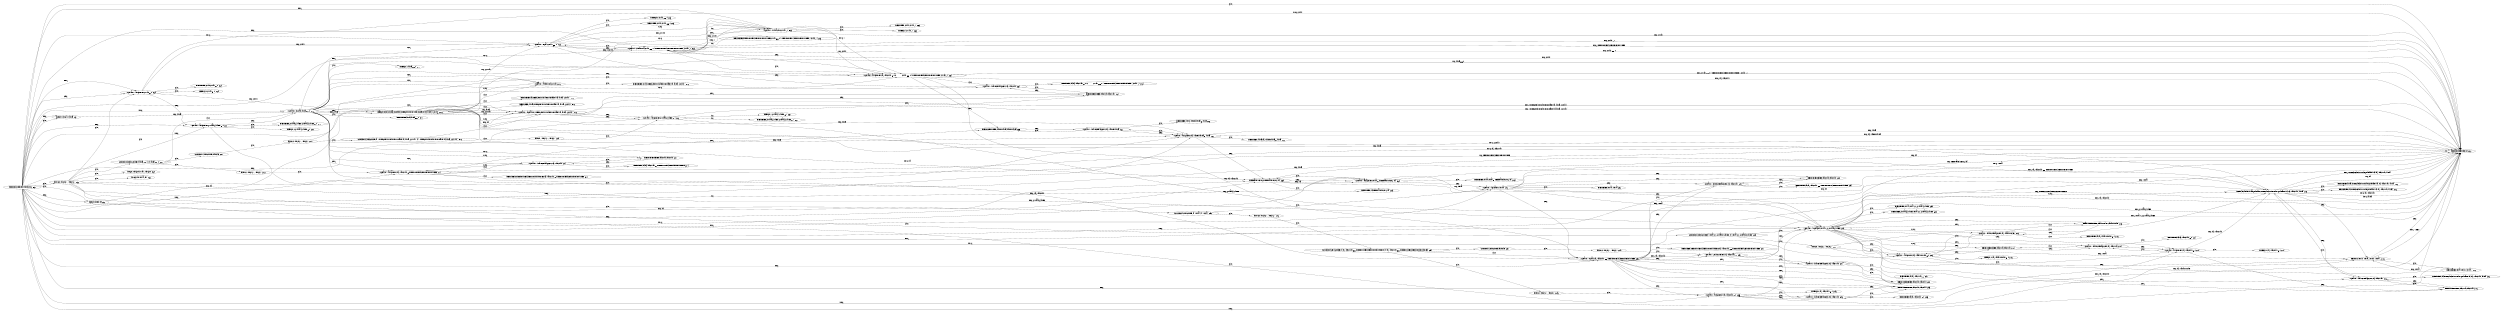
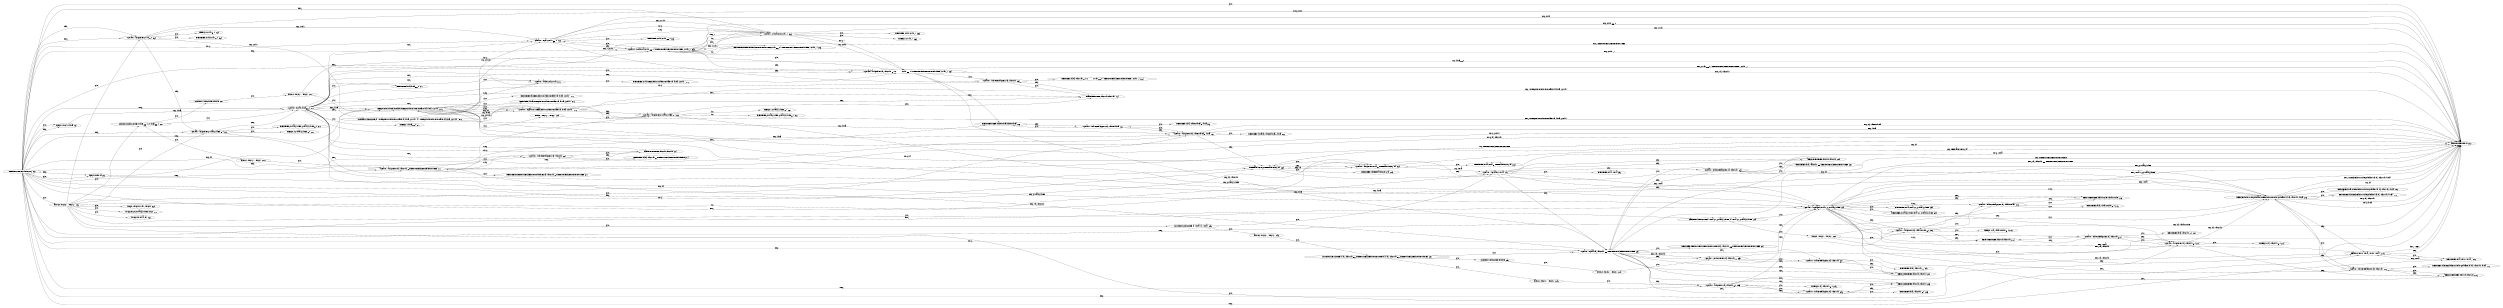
(661, 18) -> none
none -> (141, 212)
